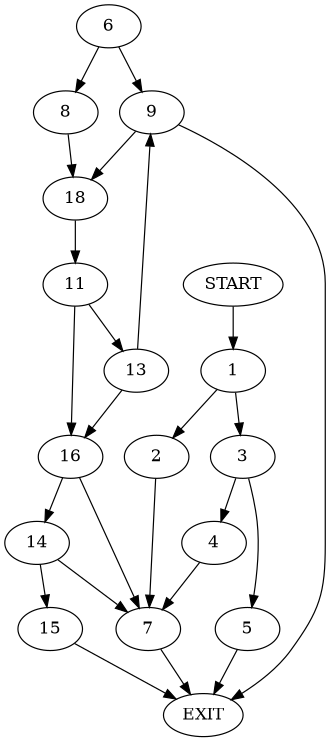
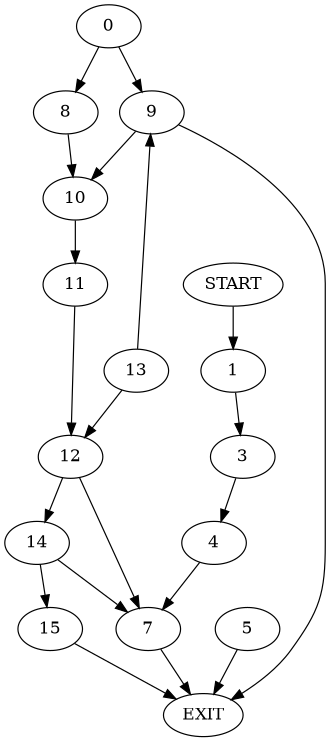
(109, 26) -> (109, 26)
(75, 199) -> (75, 199)
(102, 323) -> none
(71, 457) -> (71, 457)
(157, 457) -> none
(258, 536) -> none
